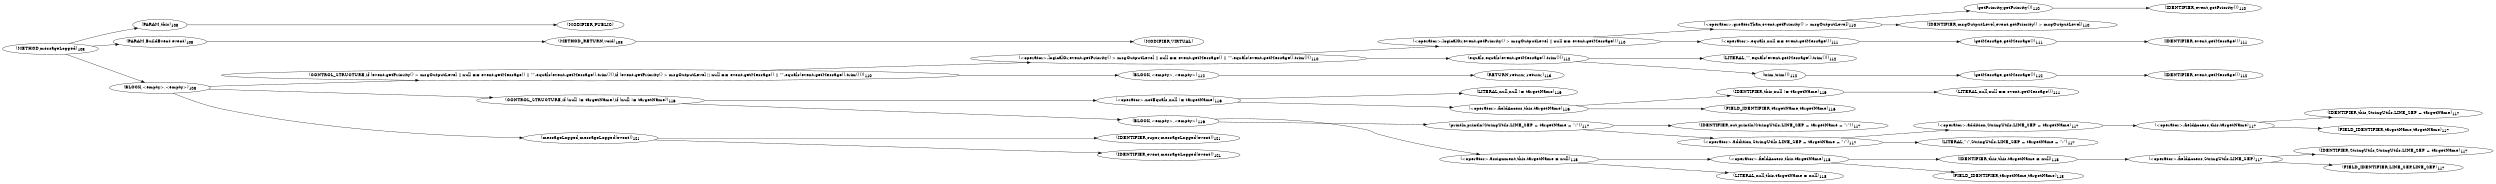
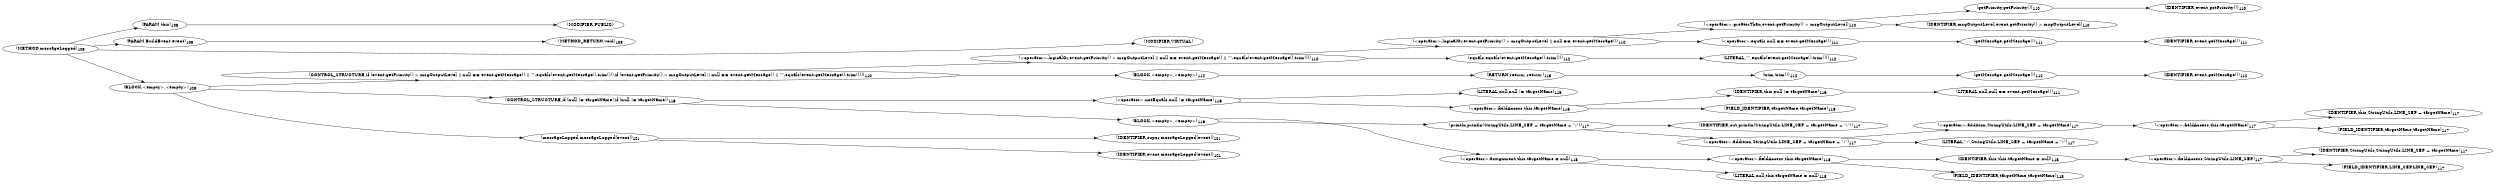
(883, 42) -> (615, 54)
(1664, 67) -> (1658, 75)
